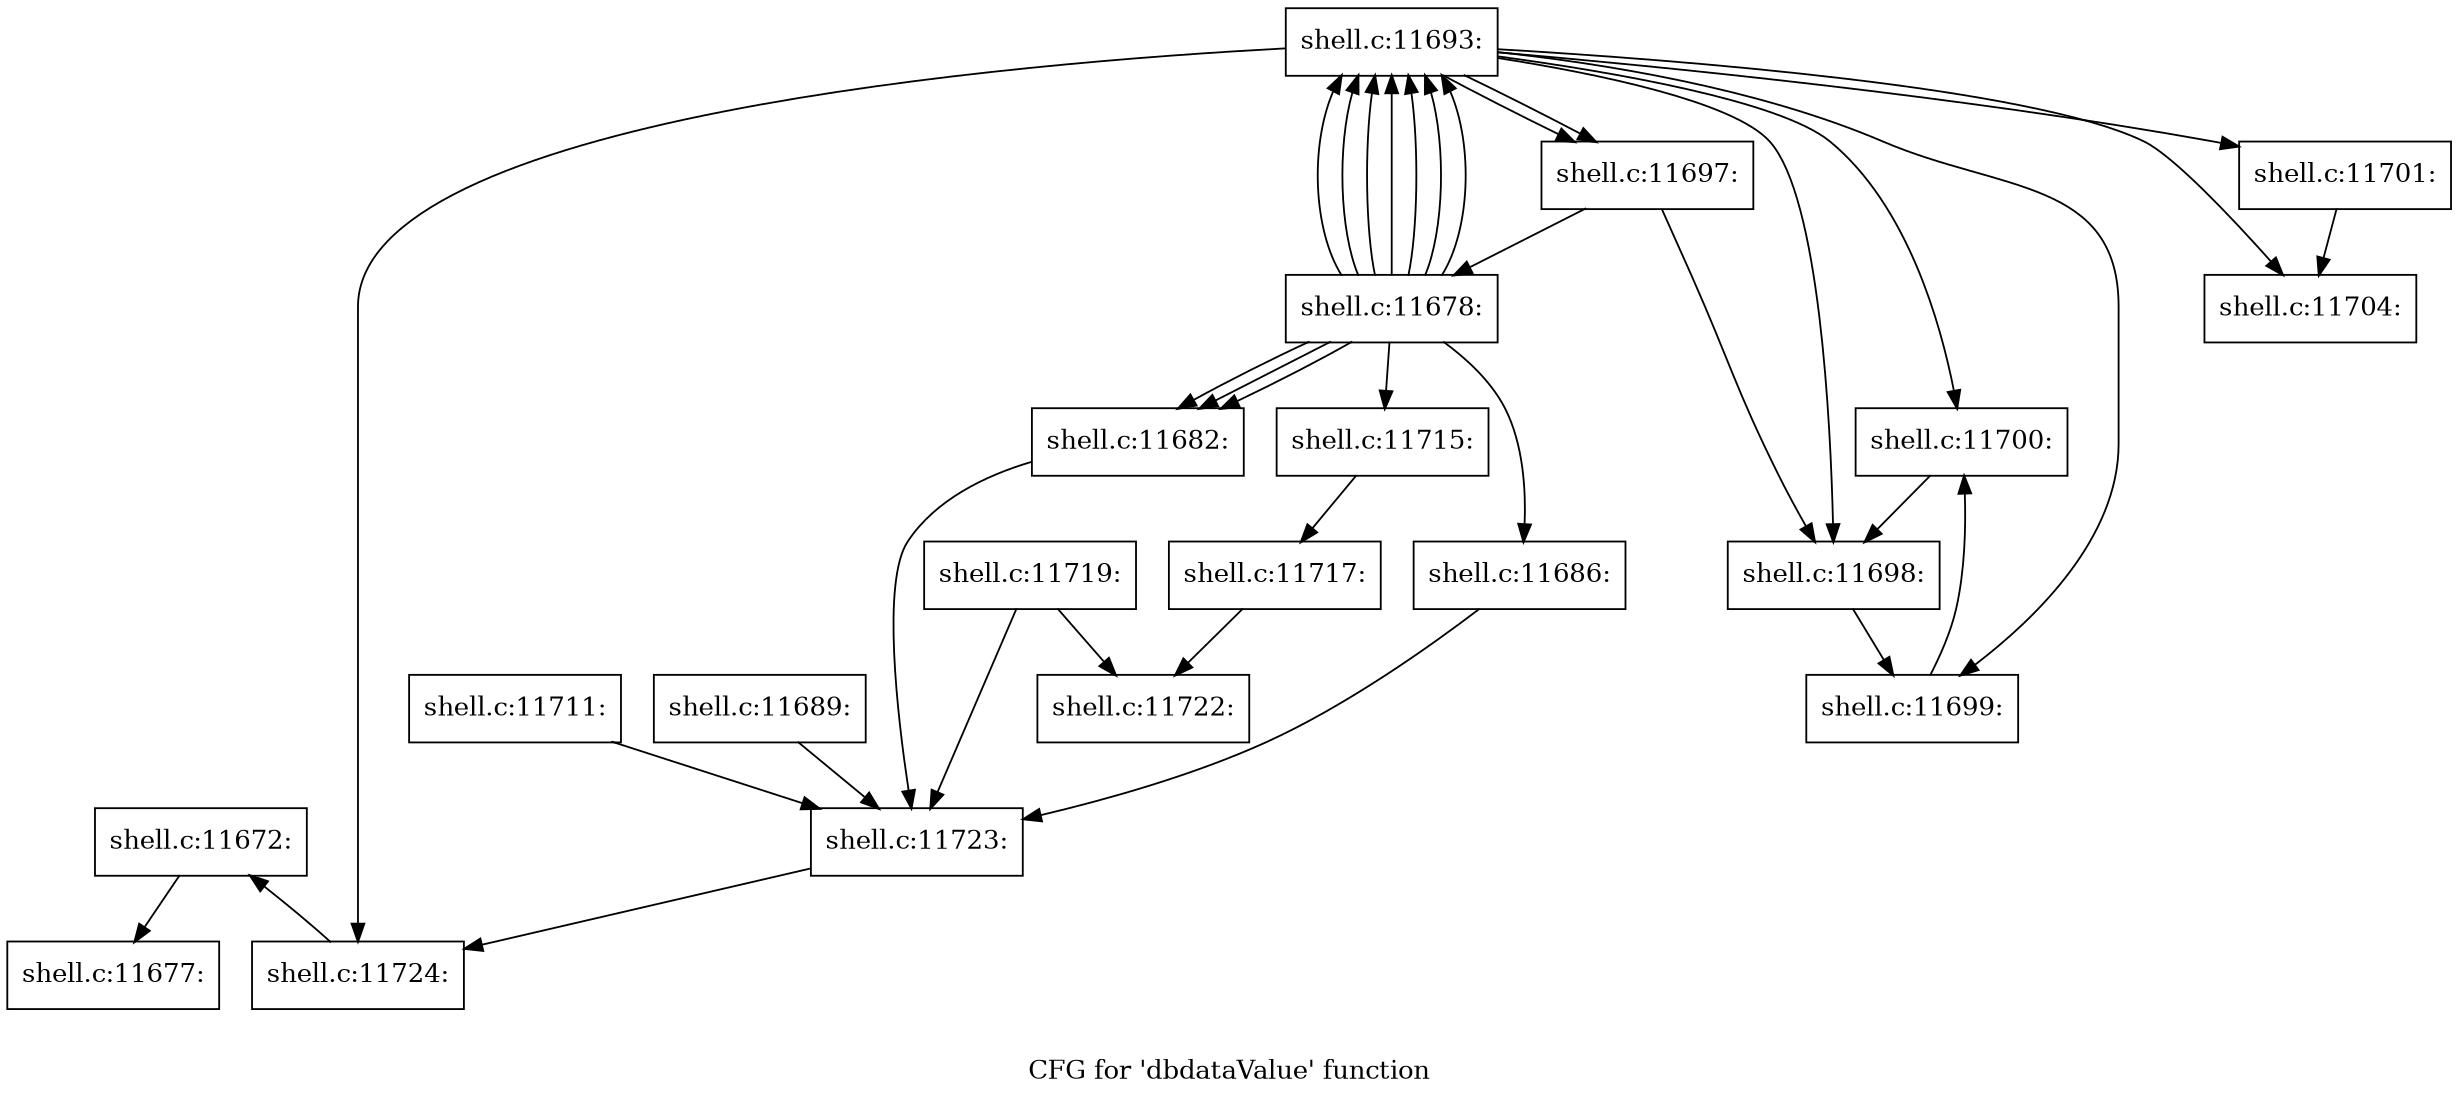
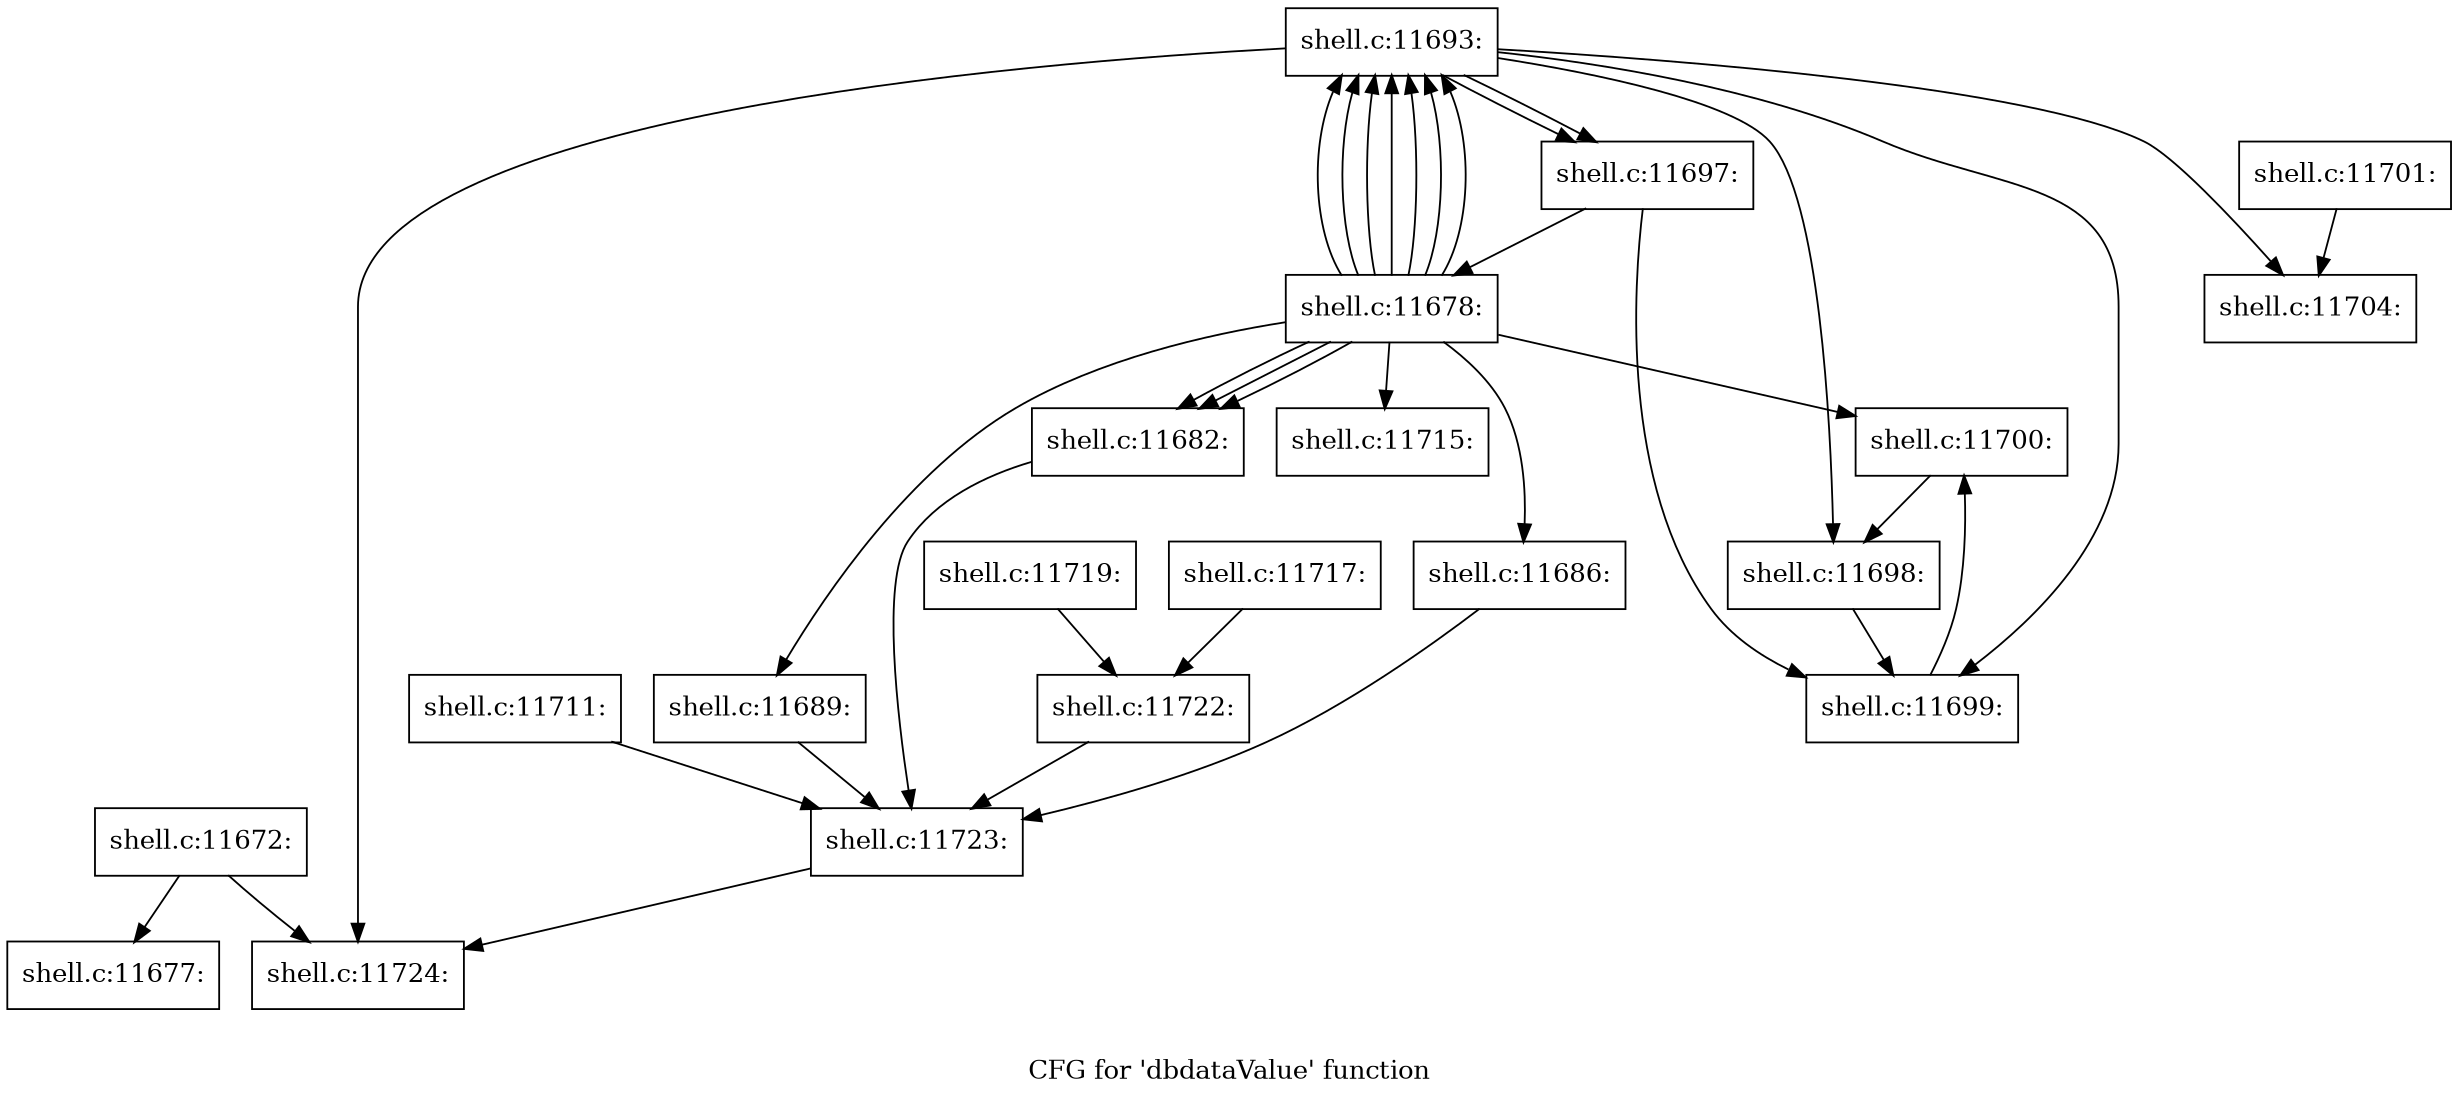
(1860, 90) -> none
(1804, 126) -> (1668, 373)
(1731, 369) -> (1651, 464)
none -> (991, 425)
(1334, 502) -> none
(977, 700) -> (1039, 770)
(298, 914) -> (261, 904)
